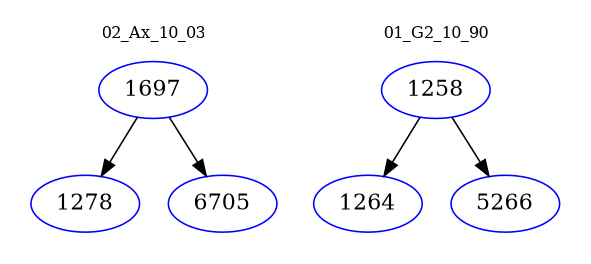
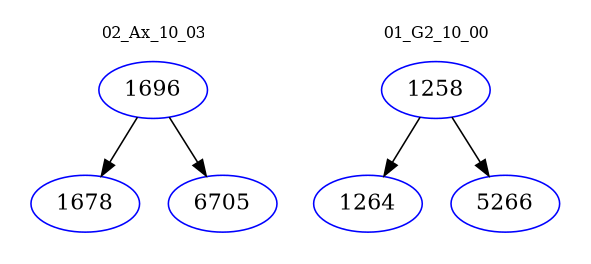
(437, 34) -> (437, 34)
(153, 90) -> (153, 90)
(85, 204) -> (85, 204)
